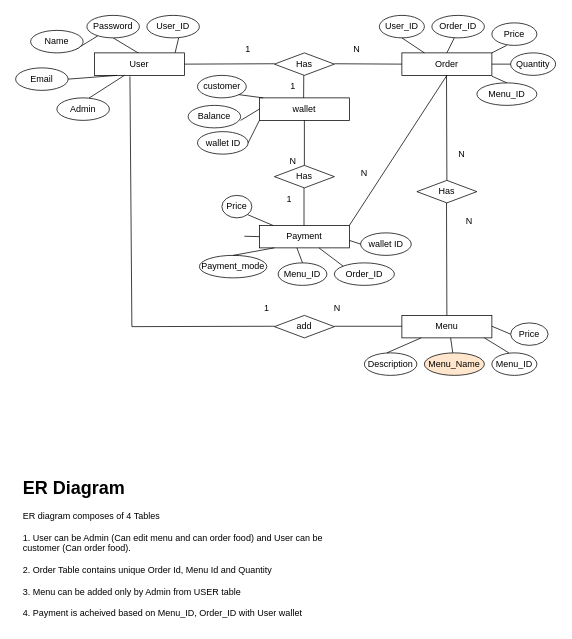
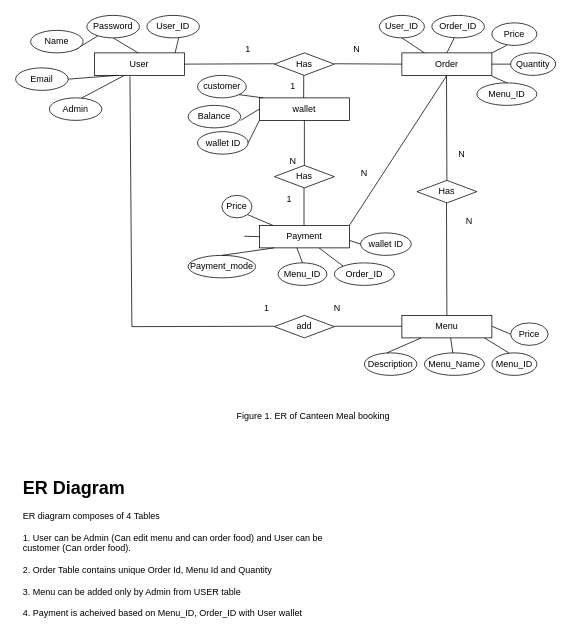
(83, 109) -> (75, 109)
(233, 267) -> (222, 267)
(454, 364) -> (454, 364)
none -> (313, 417)
